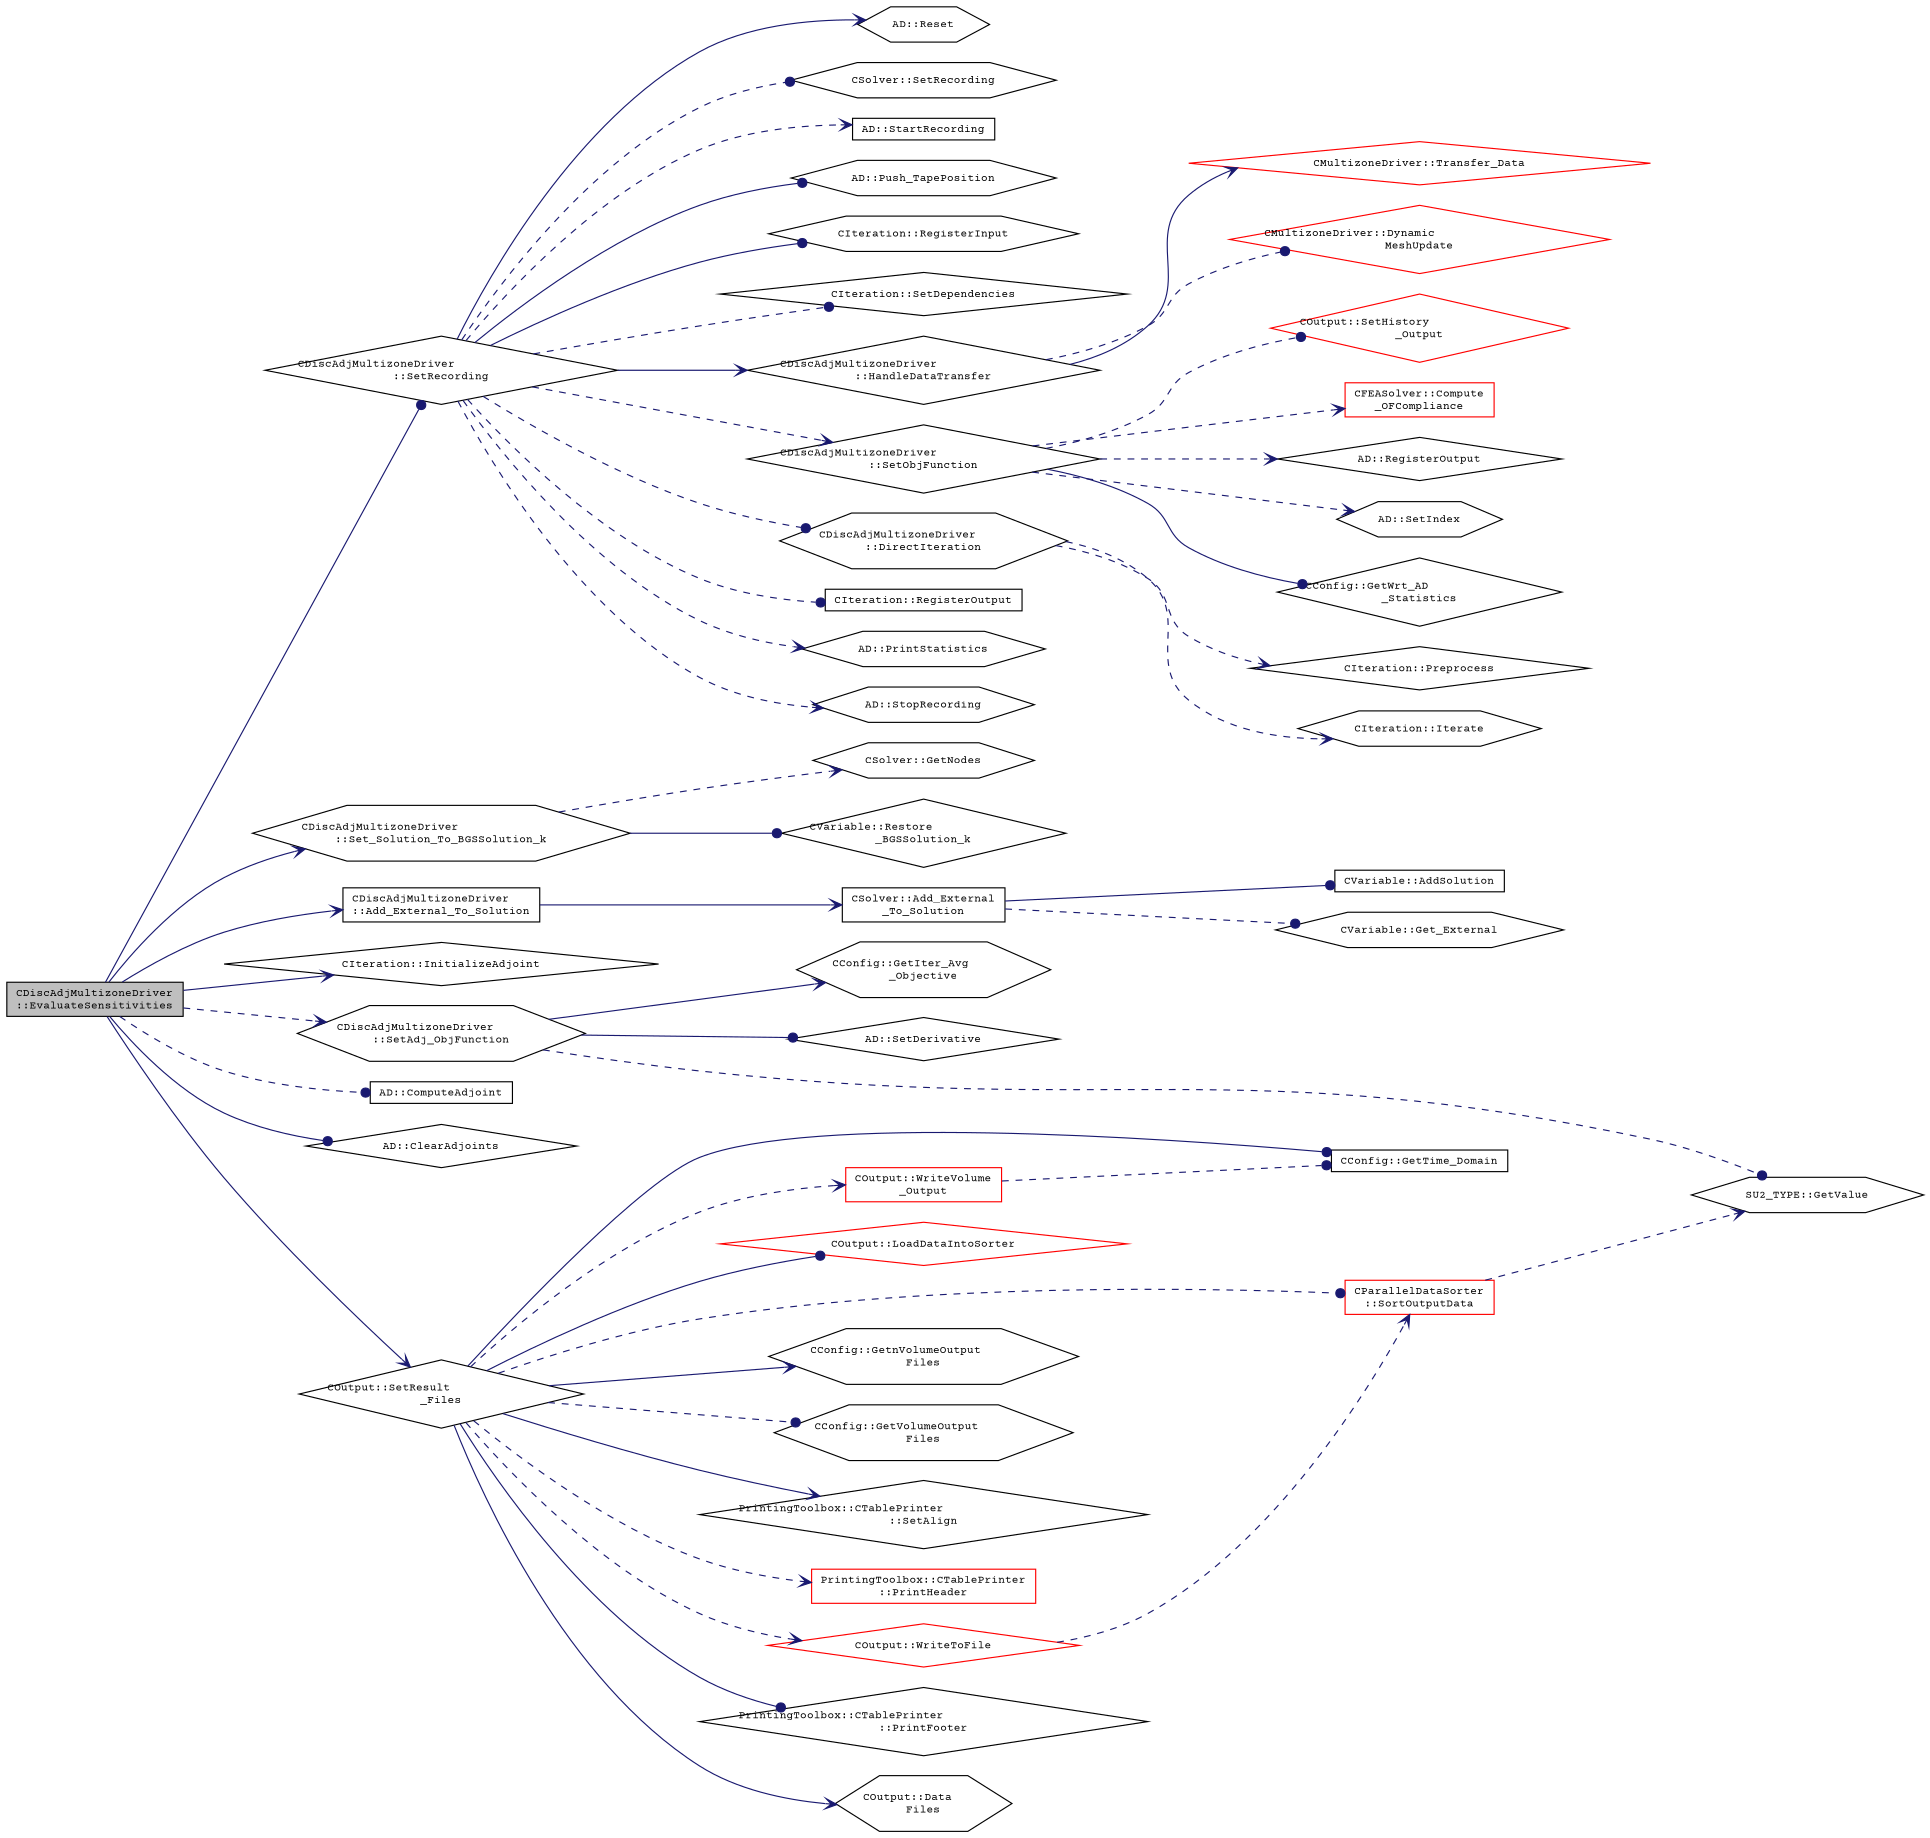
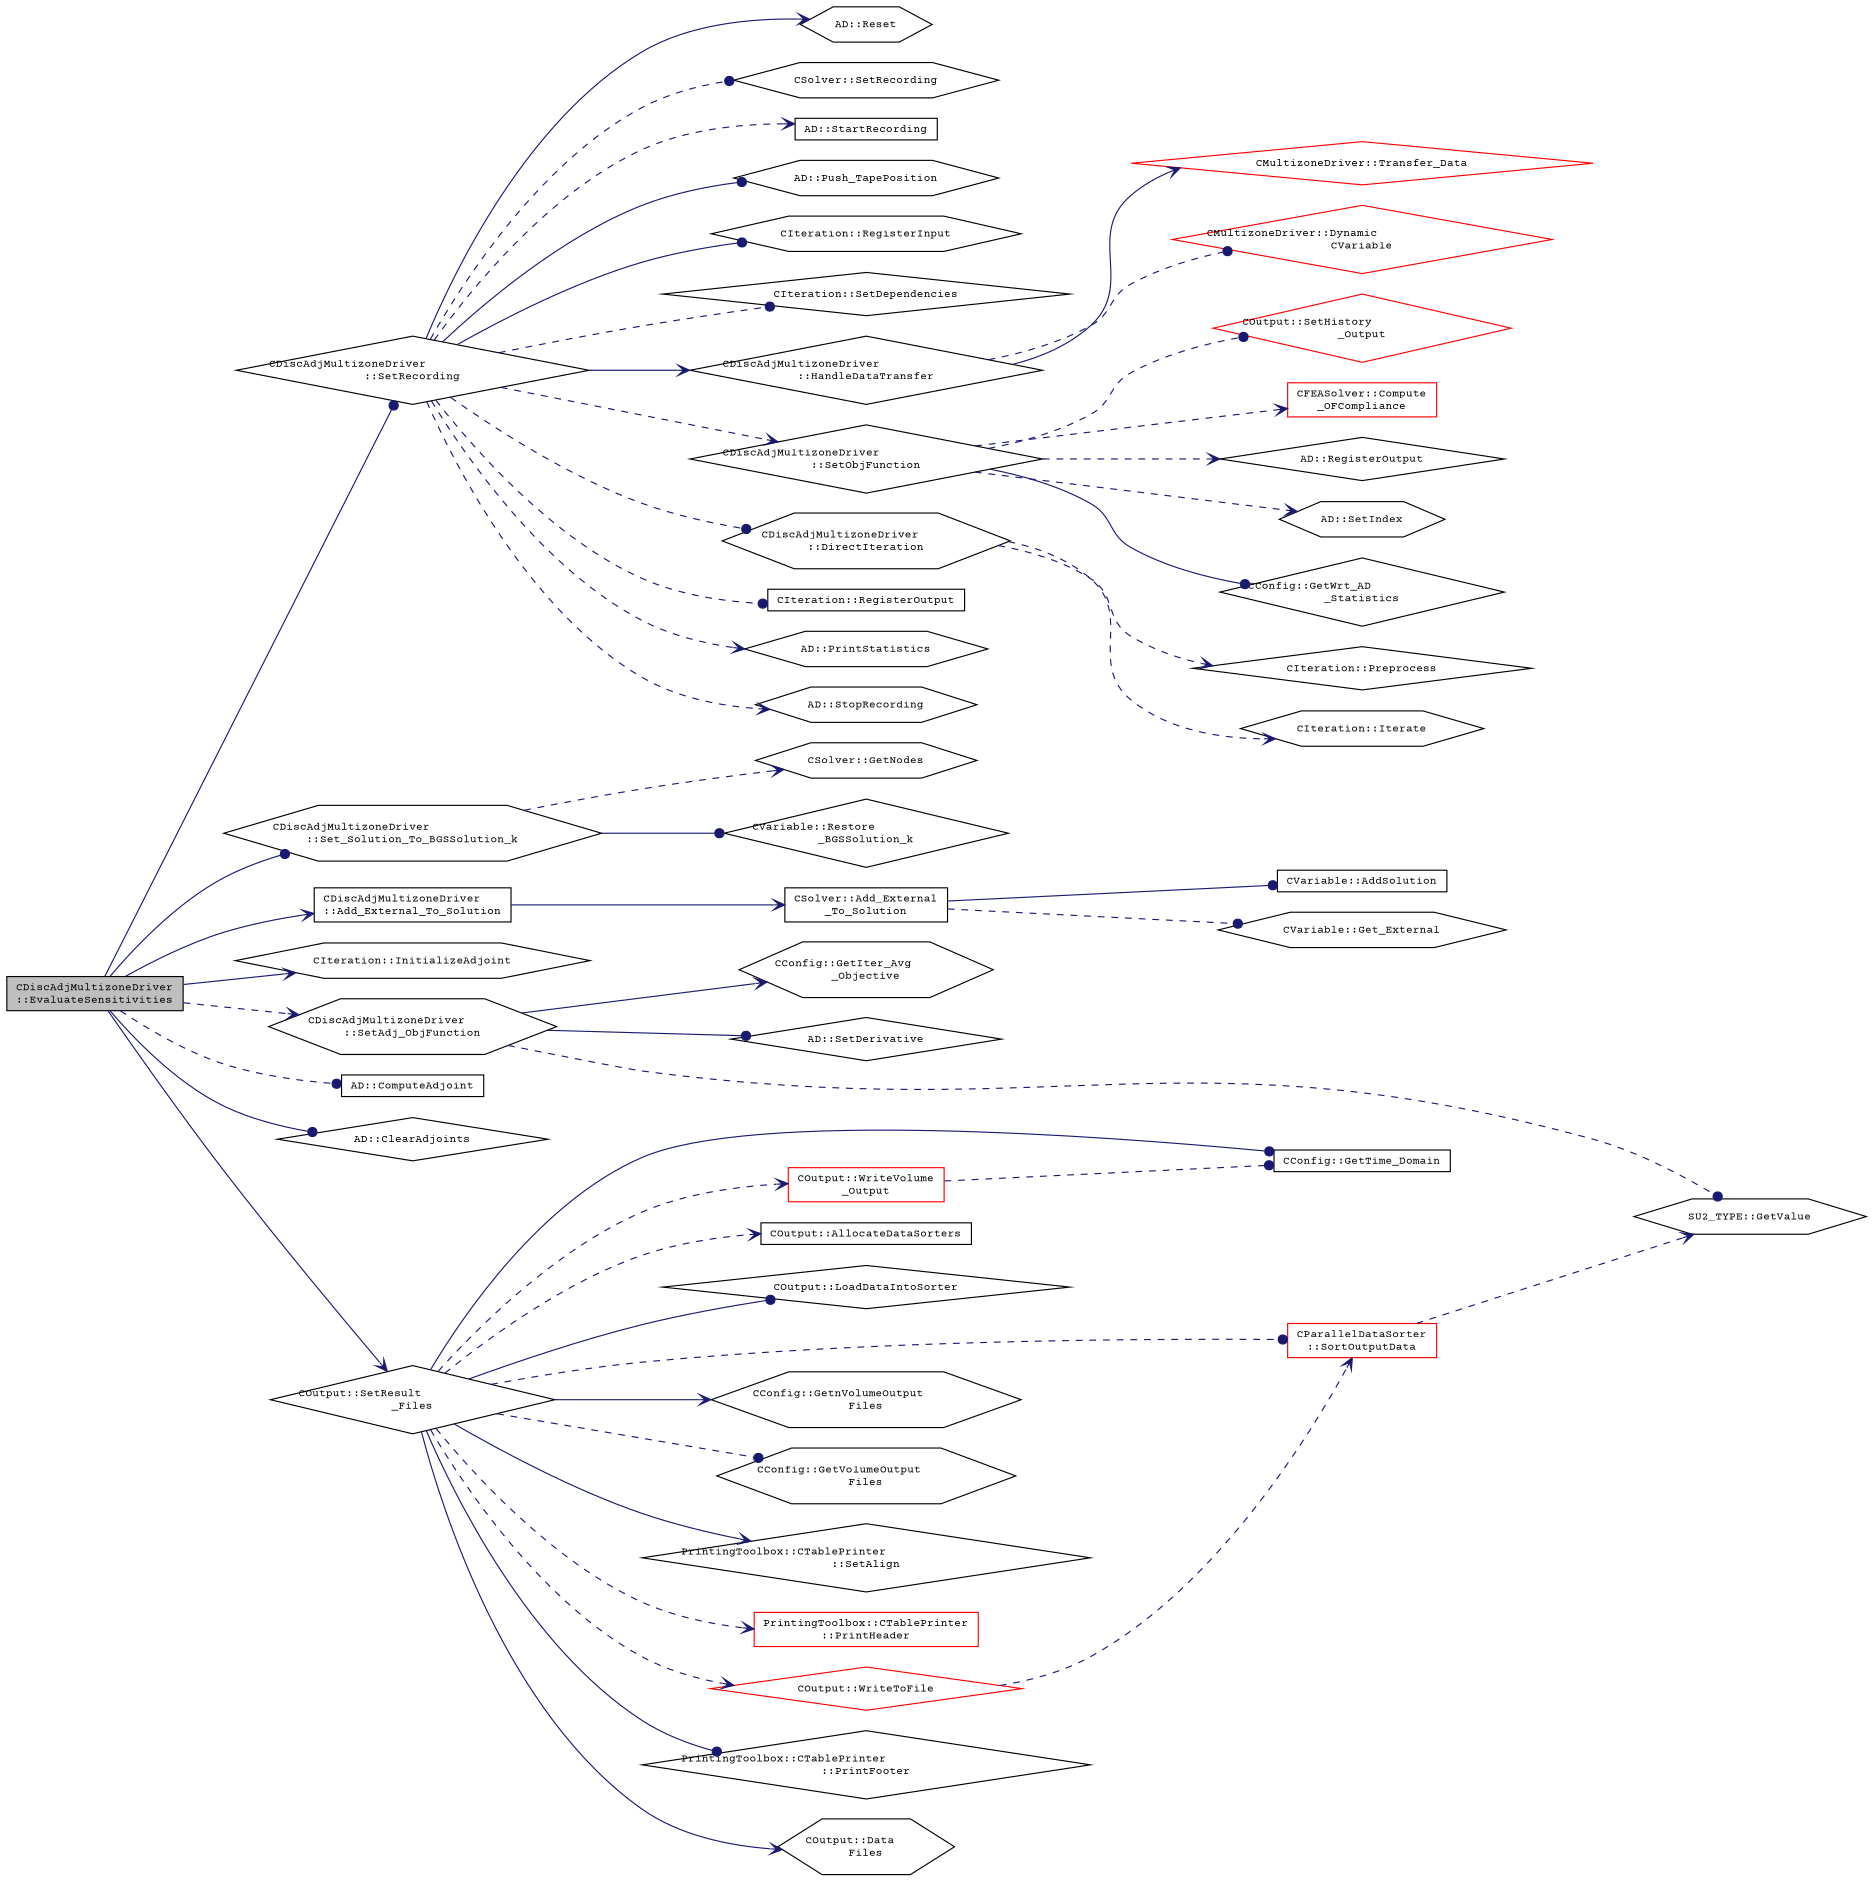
(1420, 239) -> (1362, 239)
(190, 900) -> (186, 903)
(441, 964) -> (413, 961)
none -> (866, 1234)
(924, 1244) -> (866, 1287)
